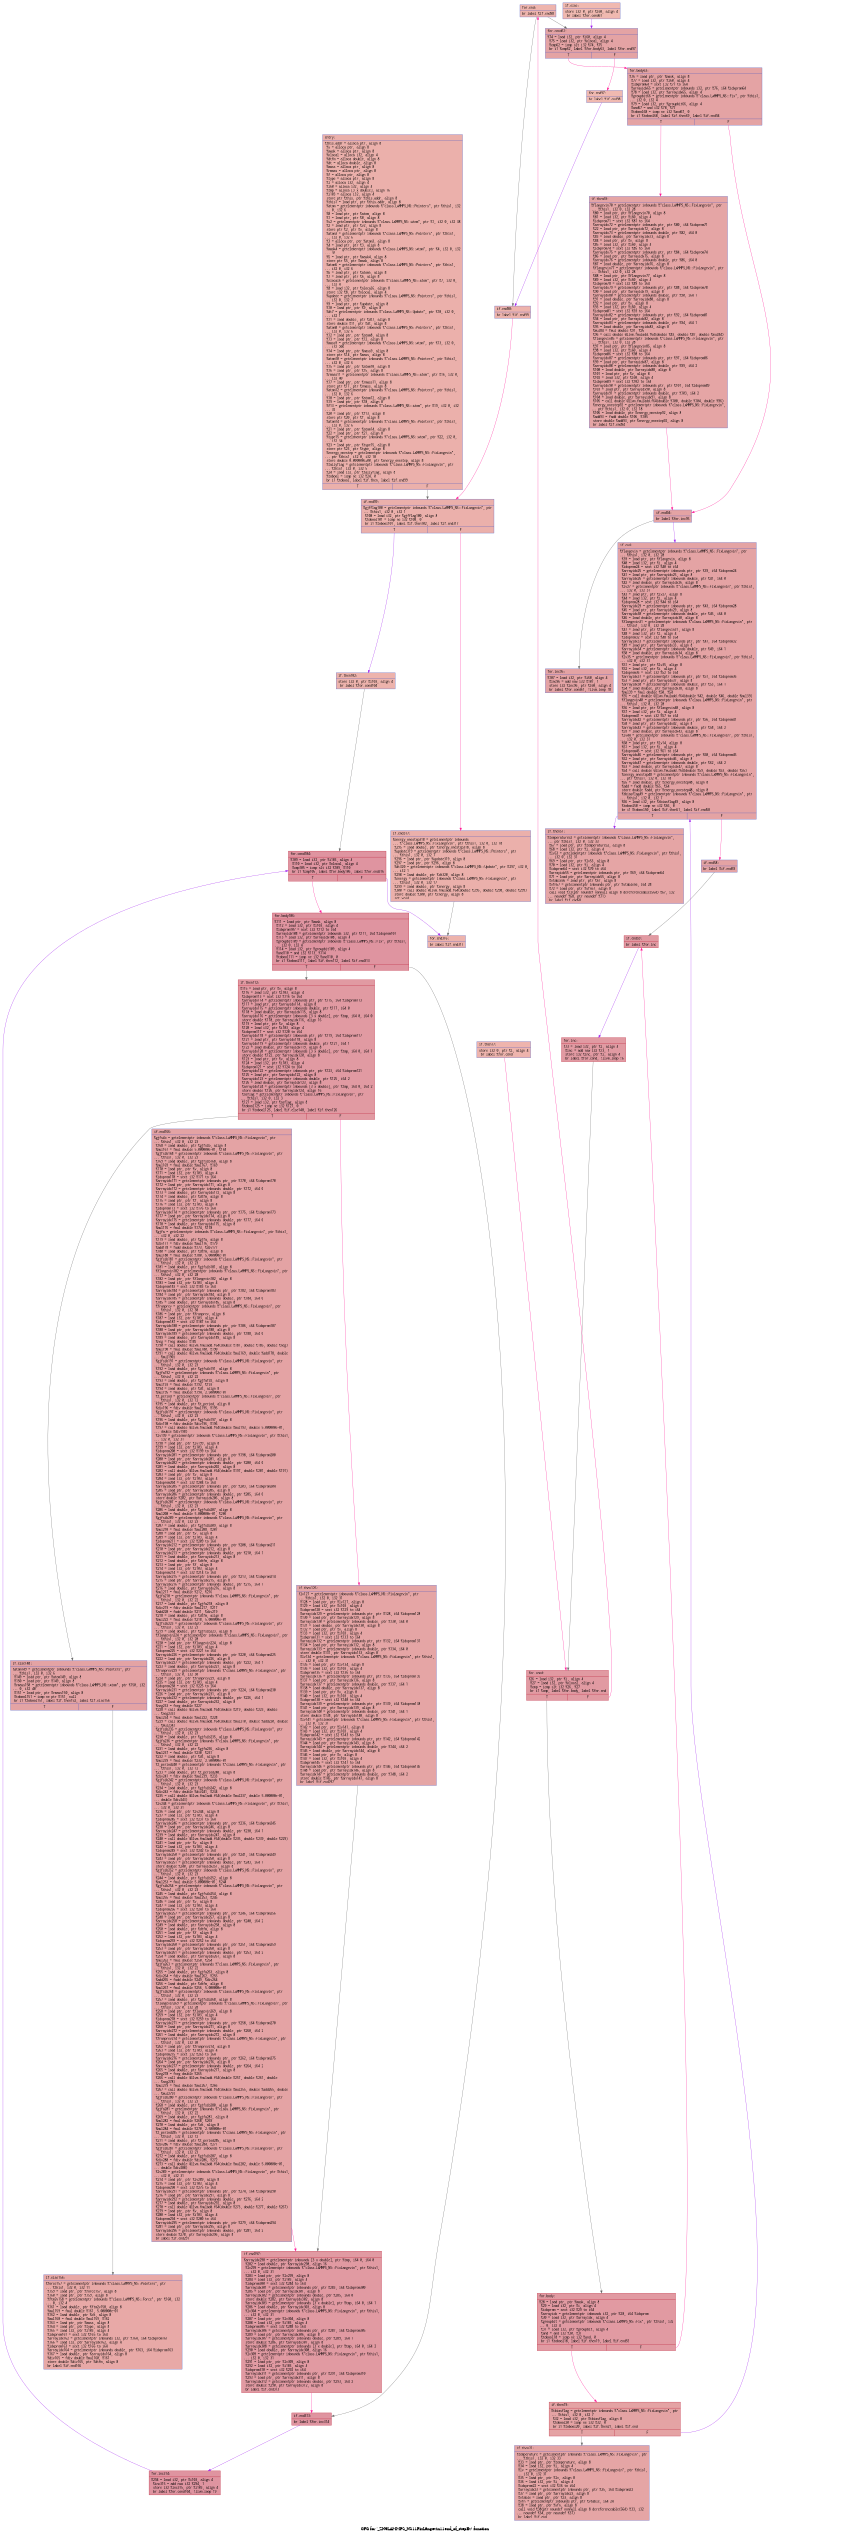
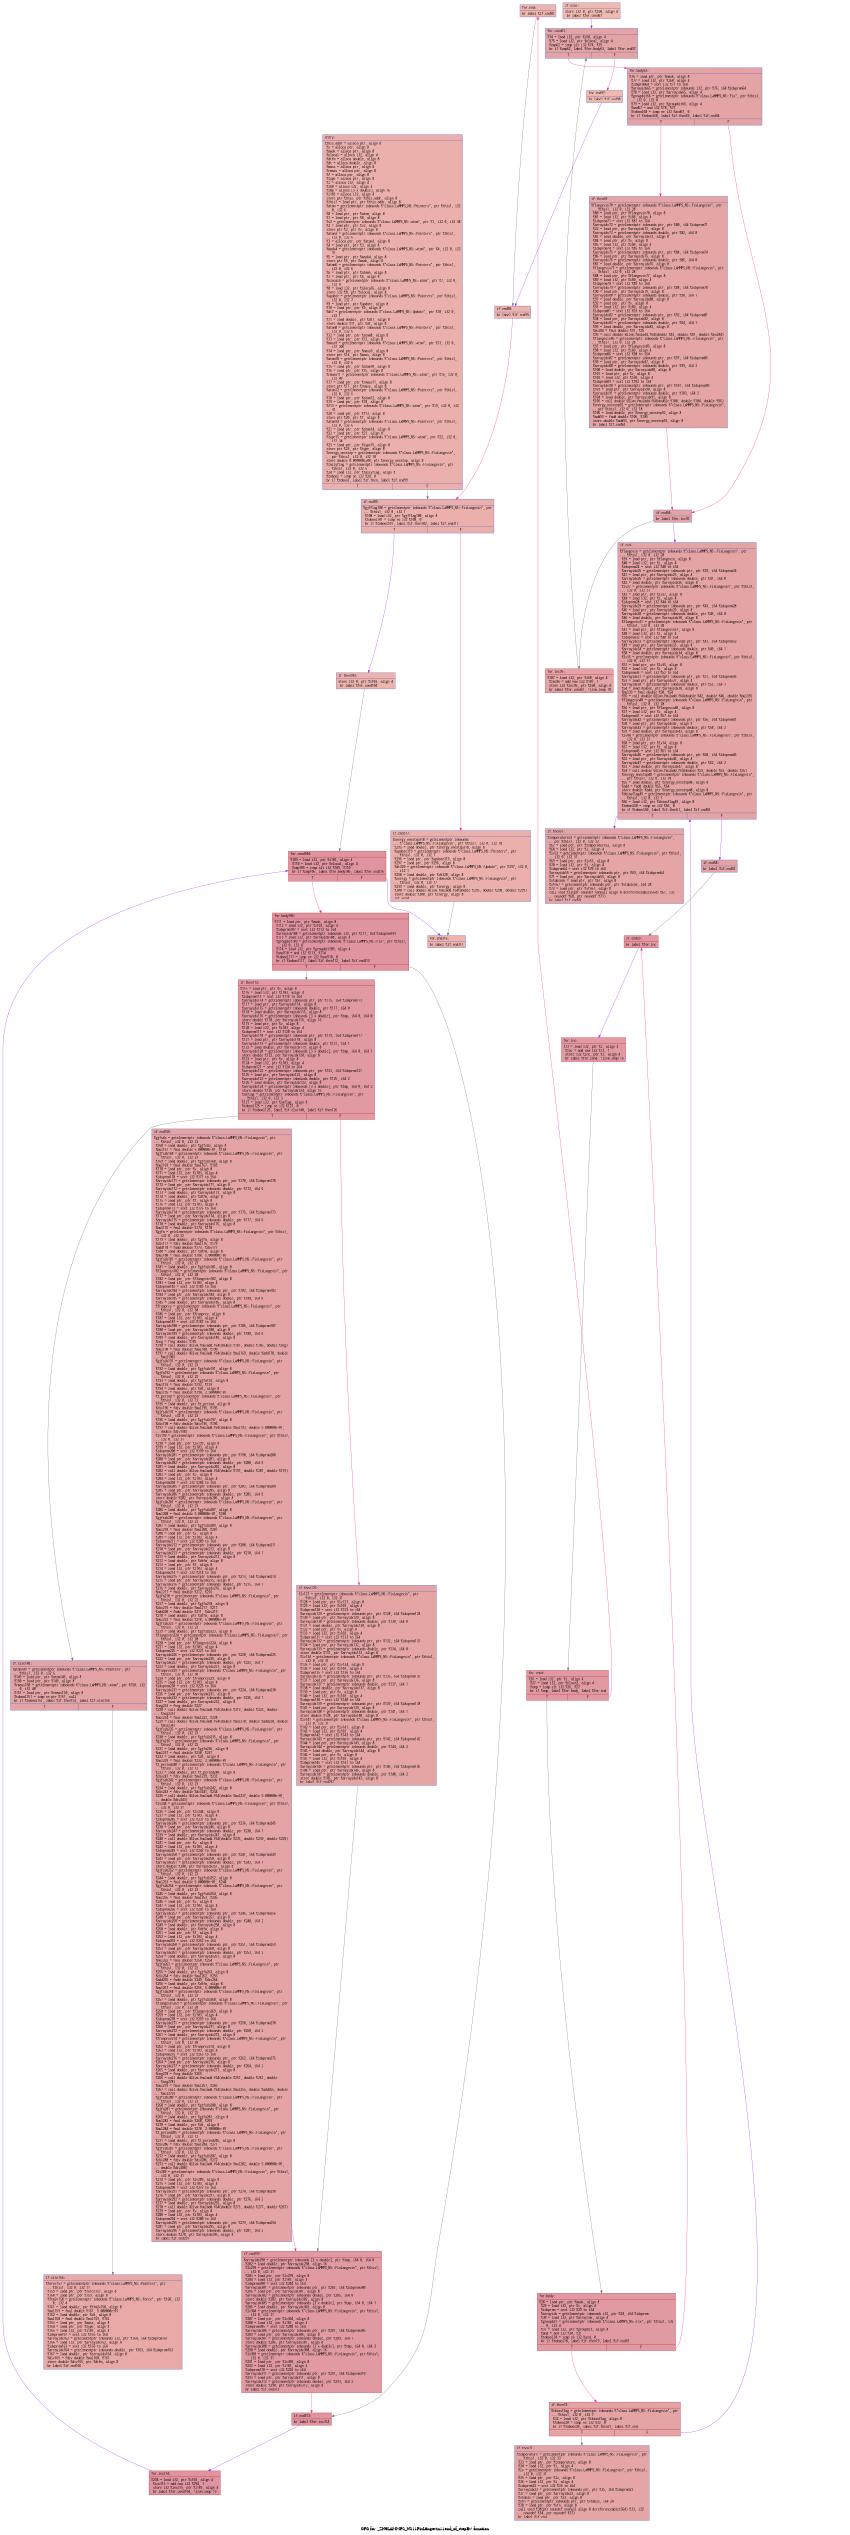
(556, 22) -> (565, 365)
(579, 681) -> (579, 681)
(721, 838) -> (721, 838)
(504, 1050) -> none
